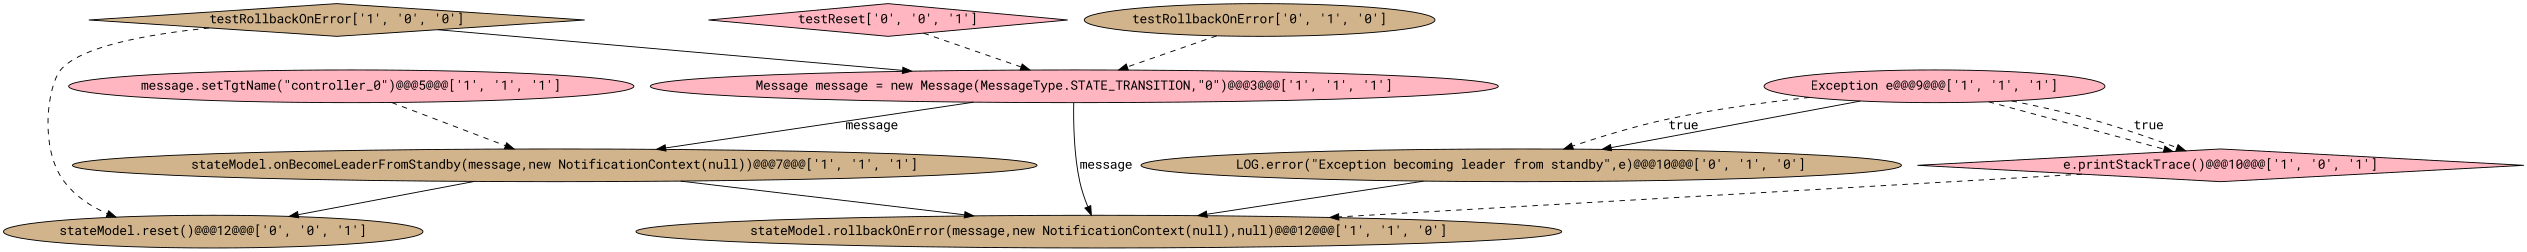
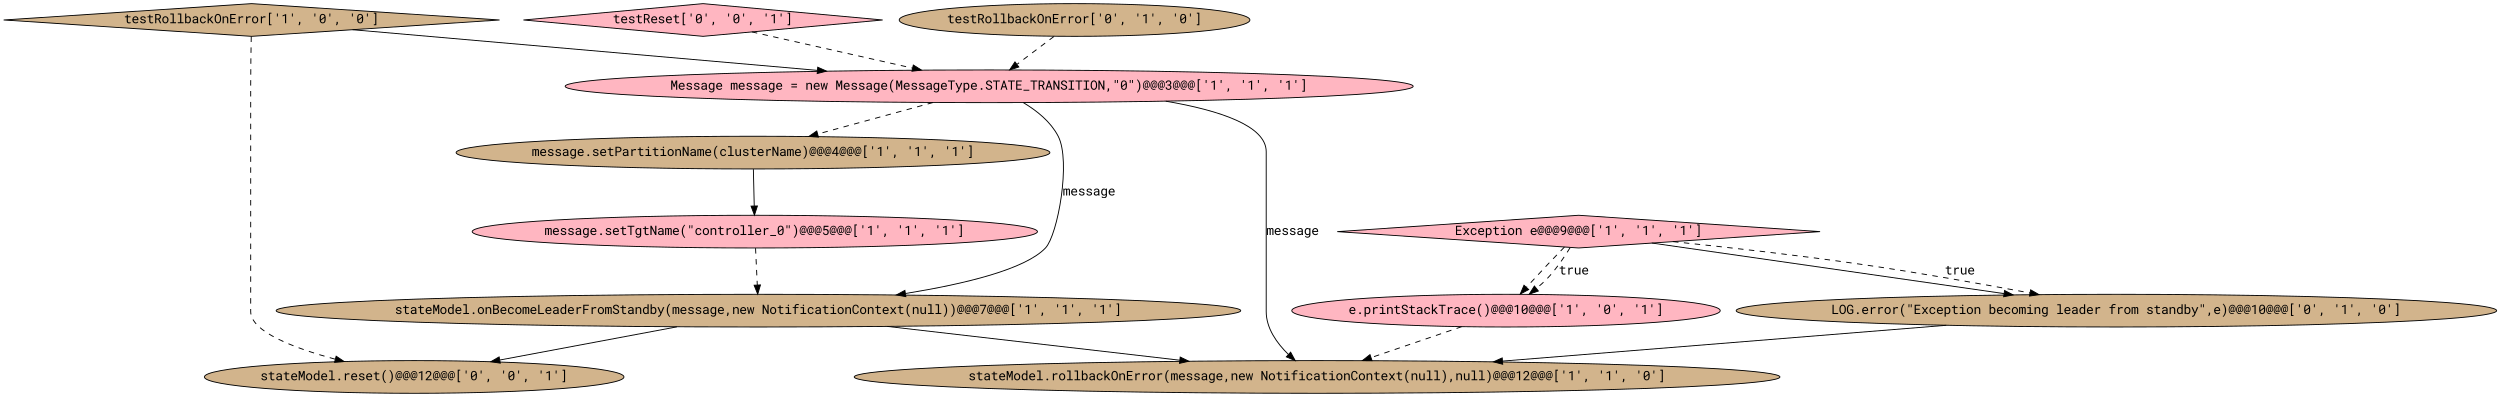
(1934, 86) -> (1579, 232)
none -> (753, 153)
(2221, 165) -> (1506, 311)
